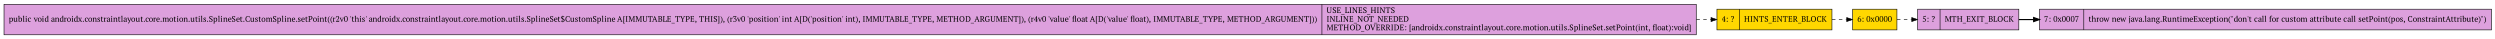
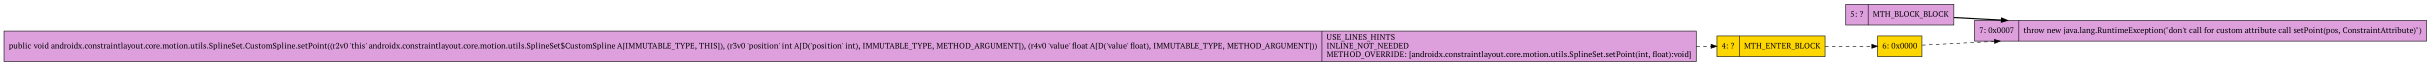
(1786, 19) -> (1782, 46)
(1979, 19) -> (1911, 14)
(1904, 20) -> (1958, 43)
